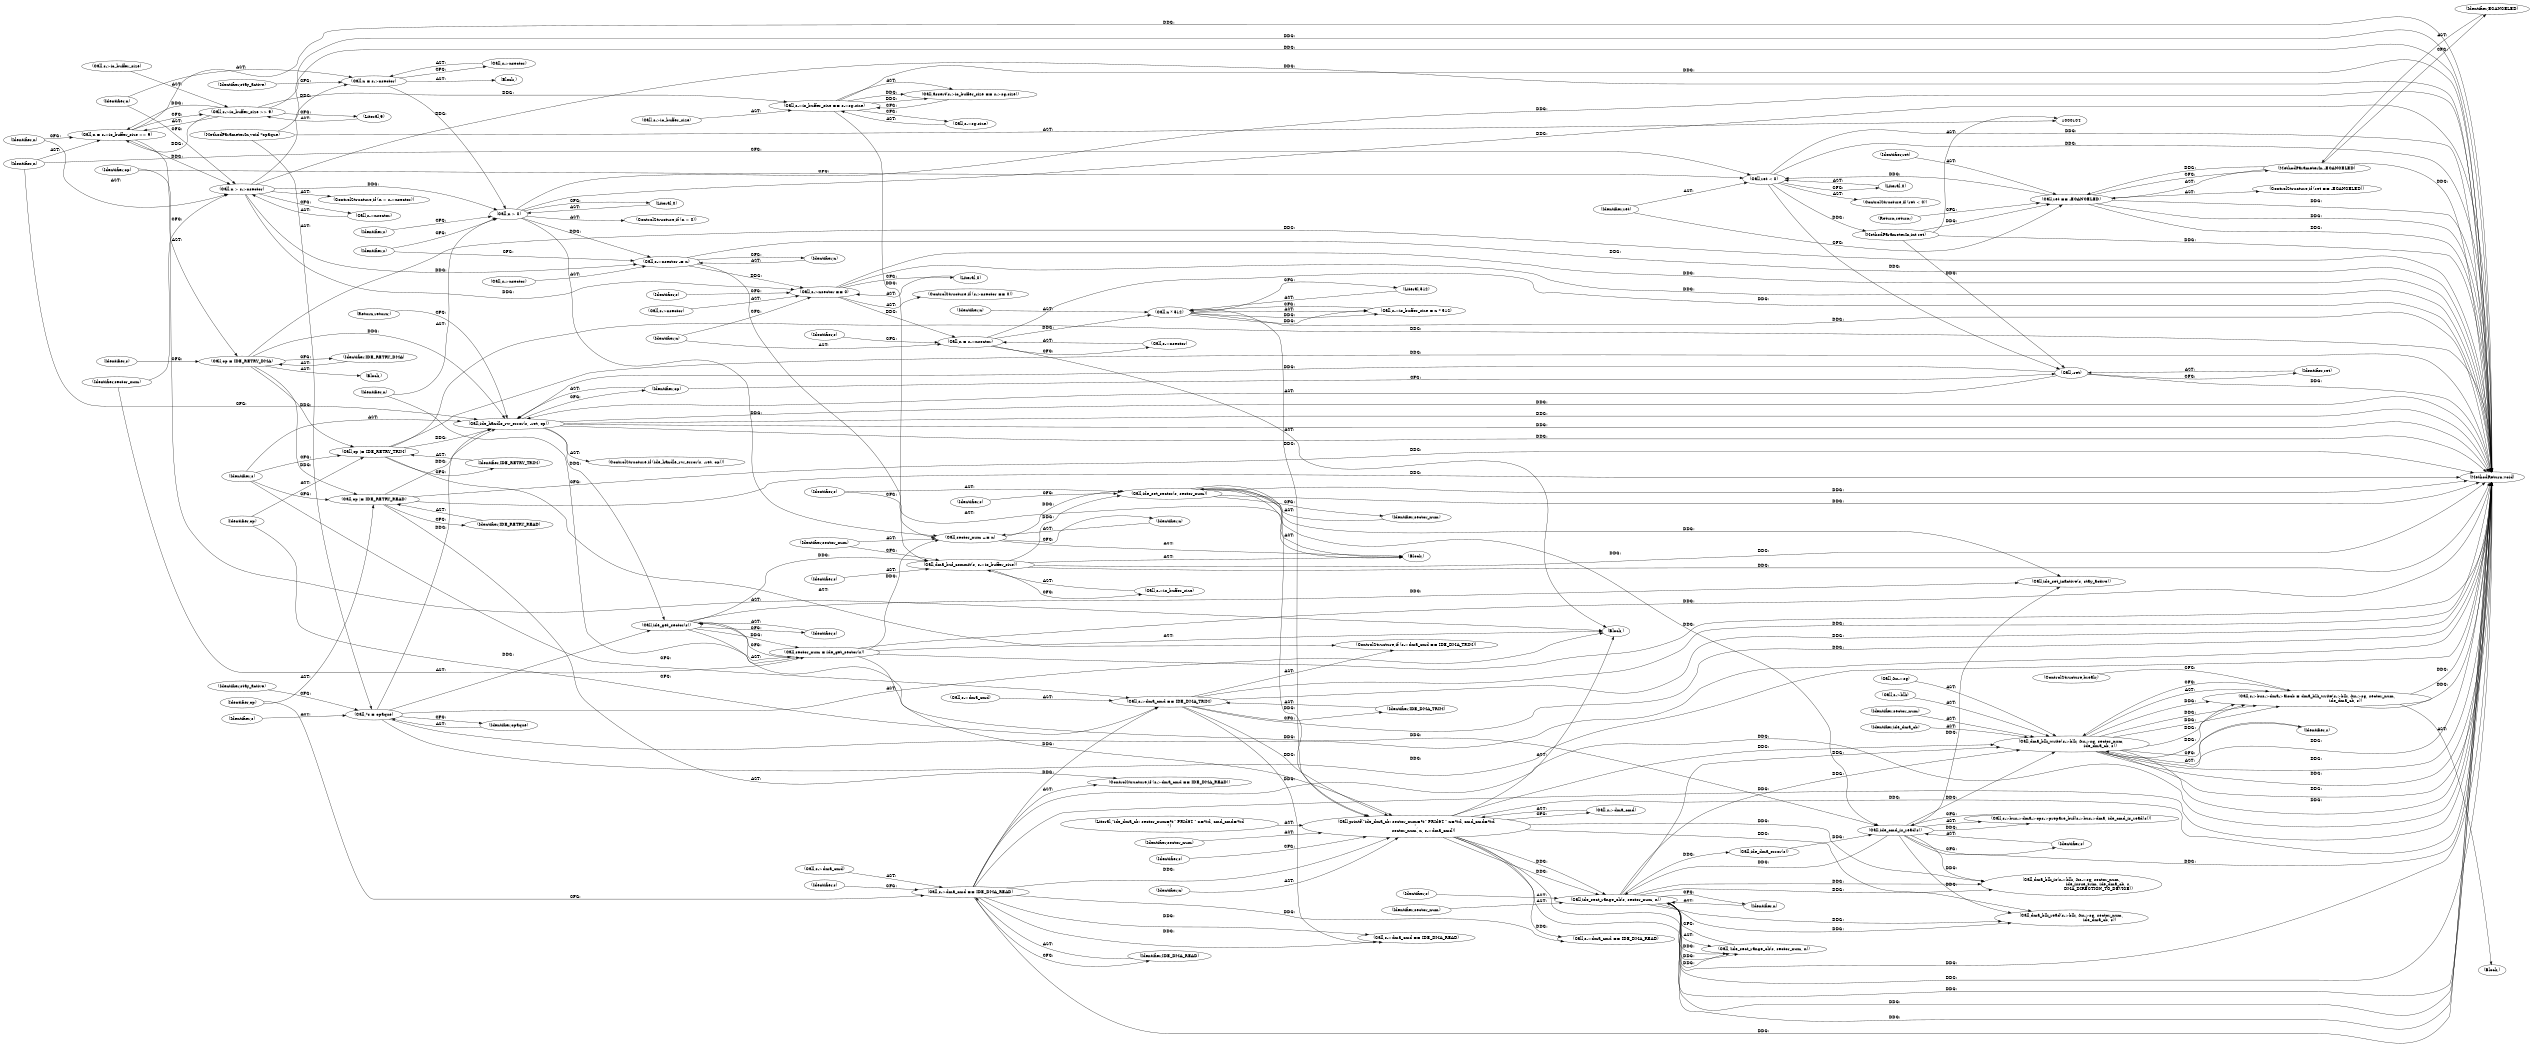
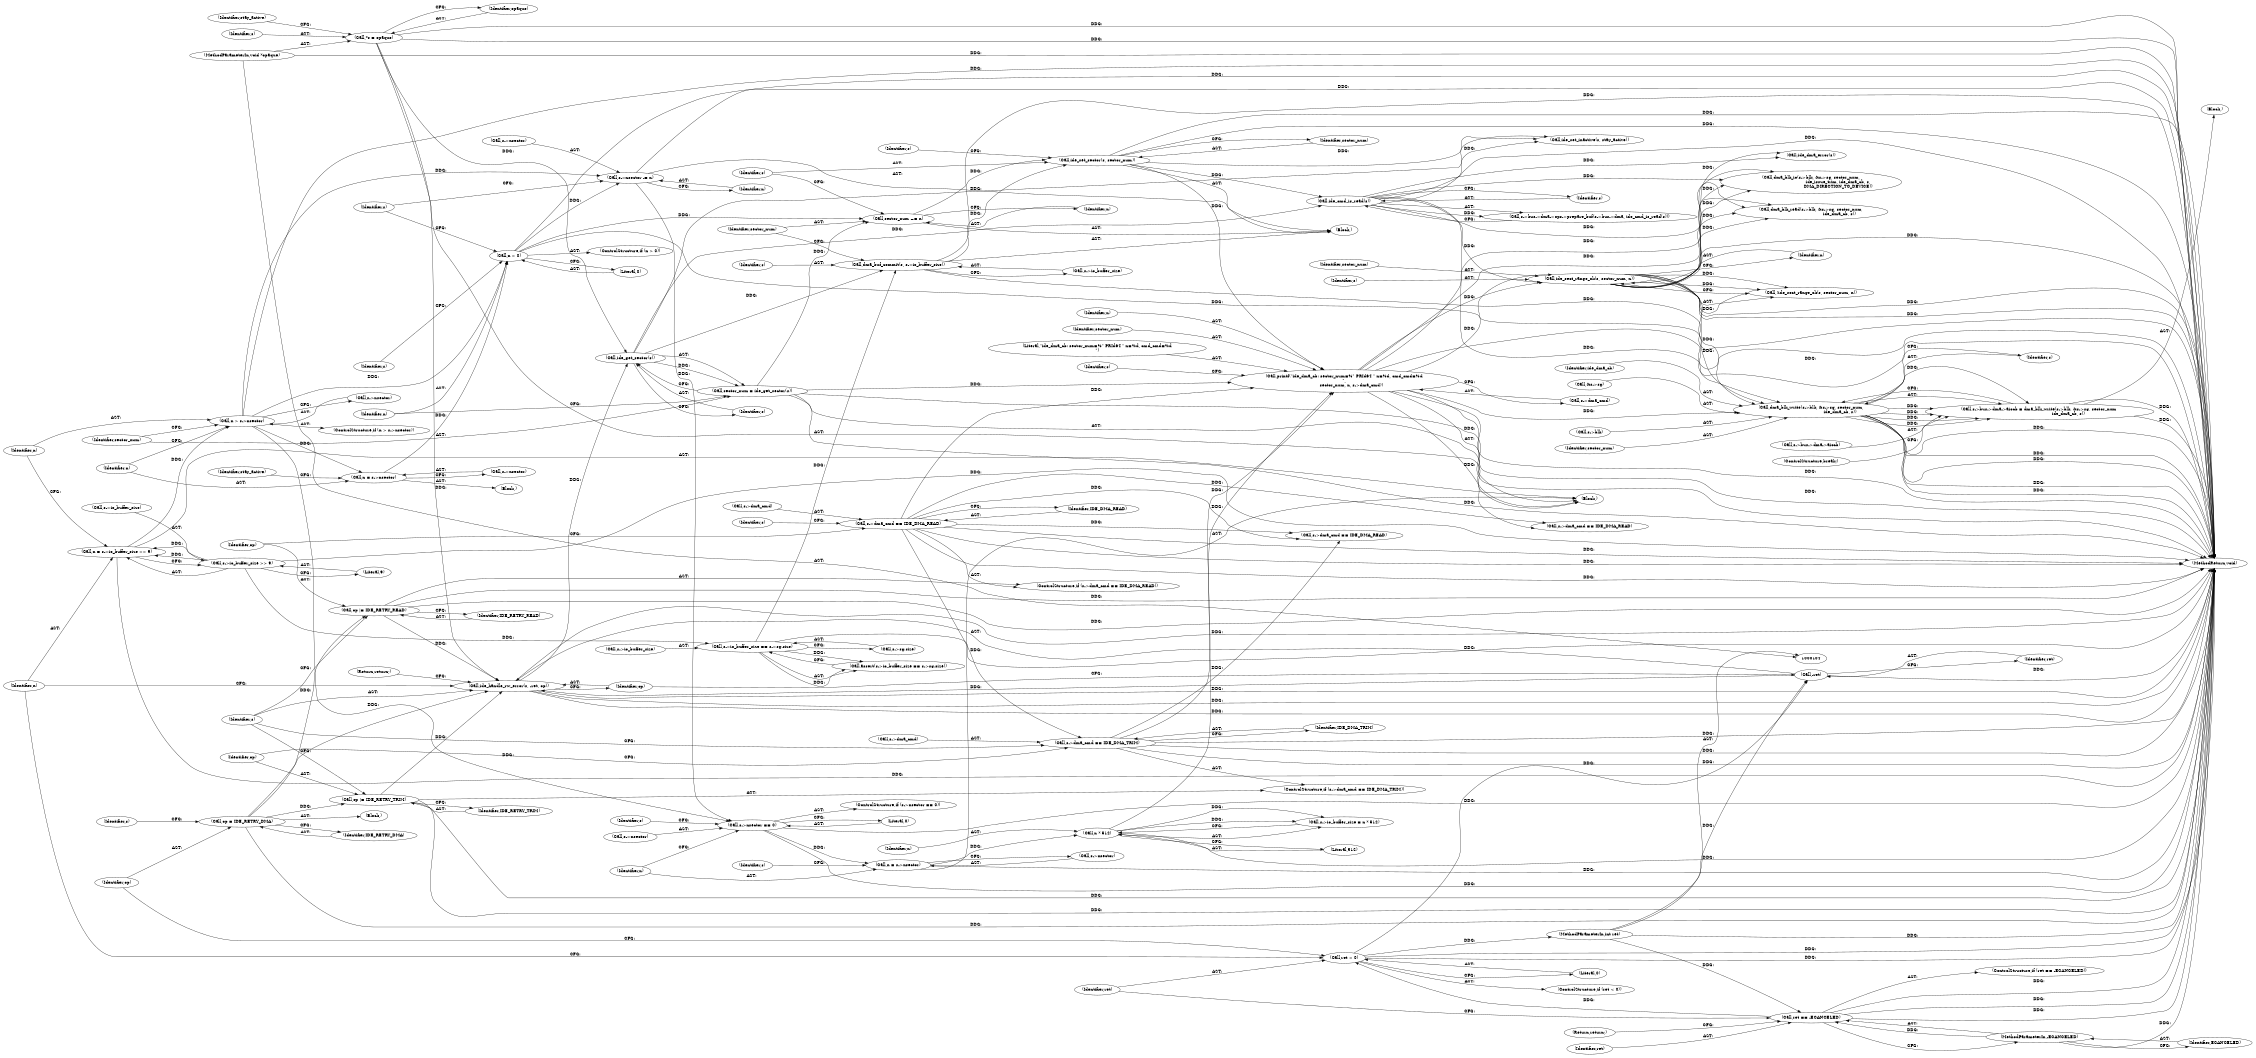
none -> (1811, 445)
(666, 462) -> none
(1829, 842) -> (1568, 166)
